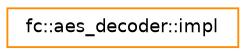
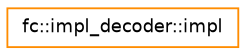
(123, 28) -> (123, 28)
